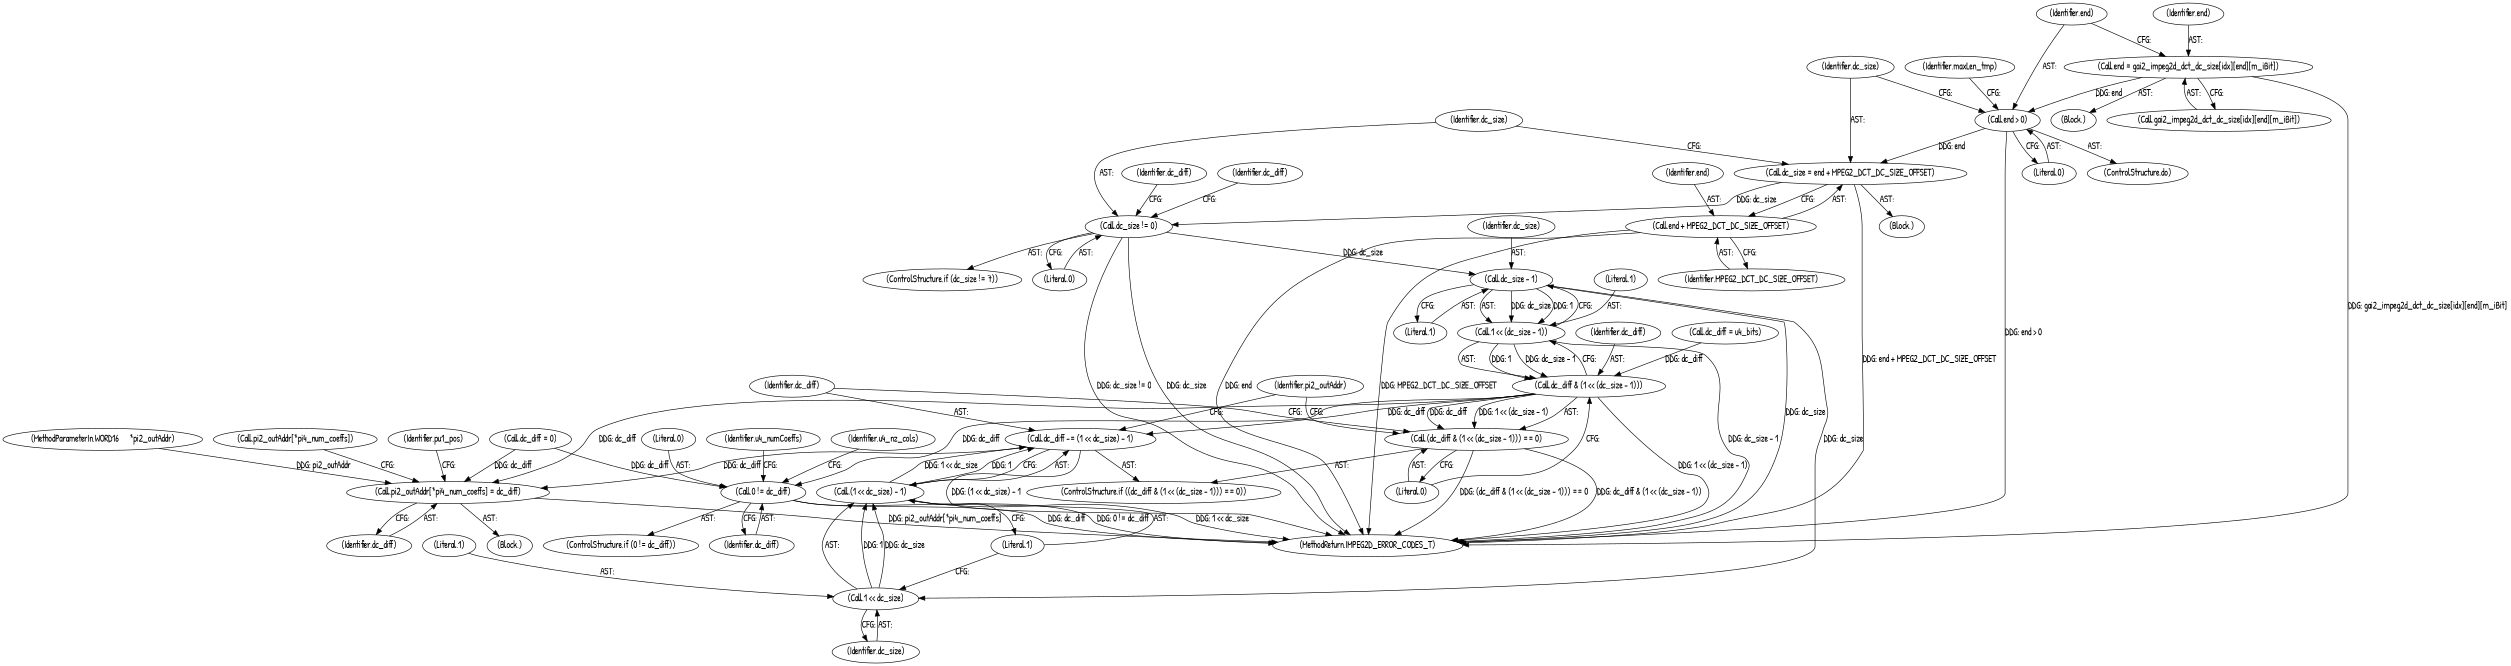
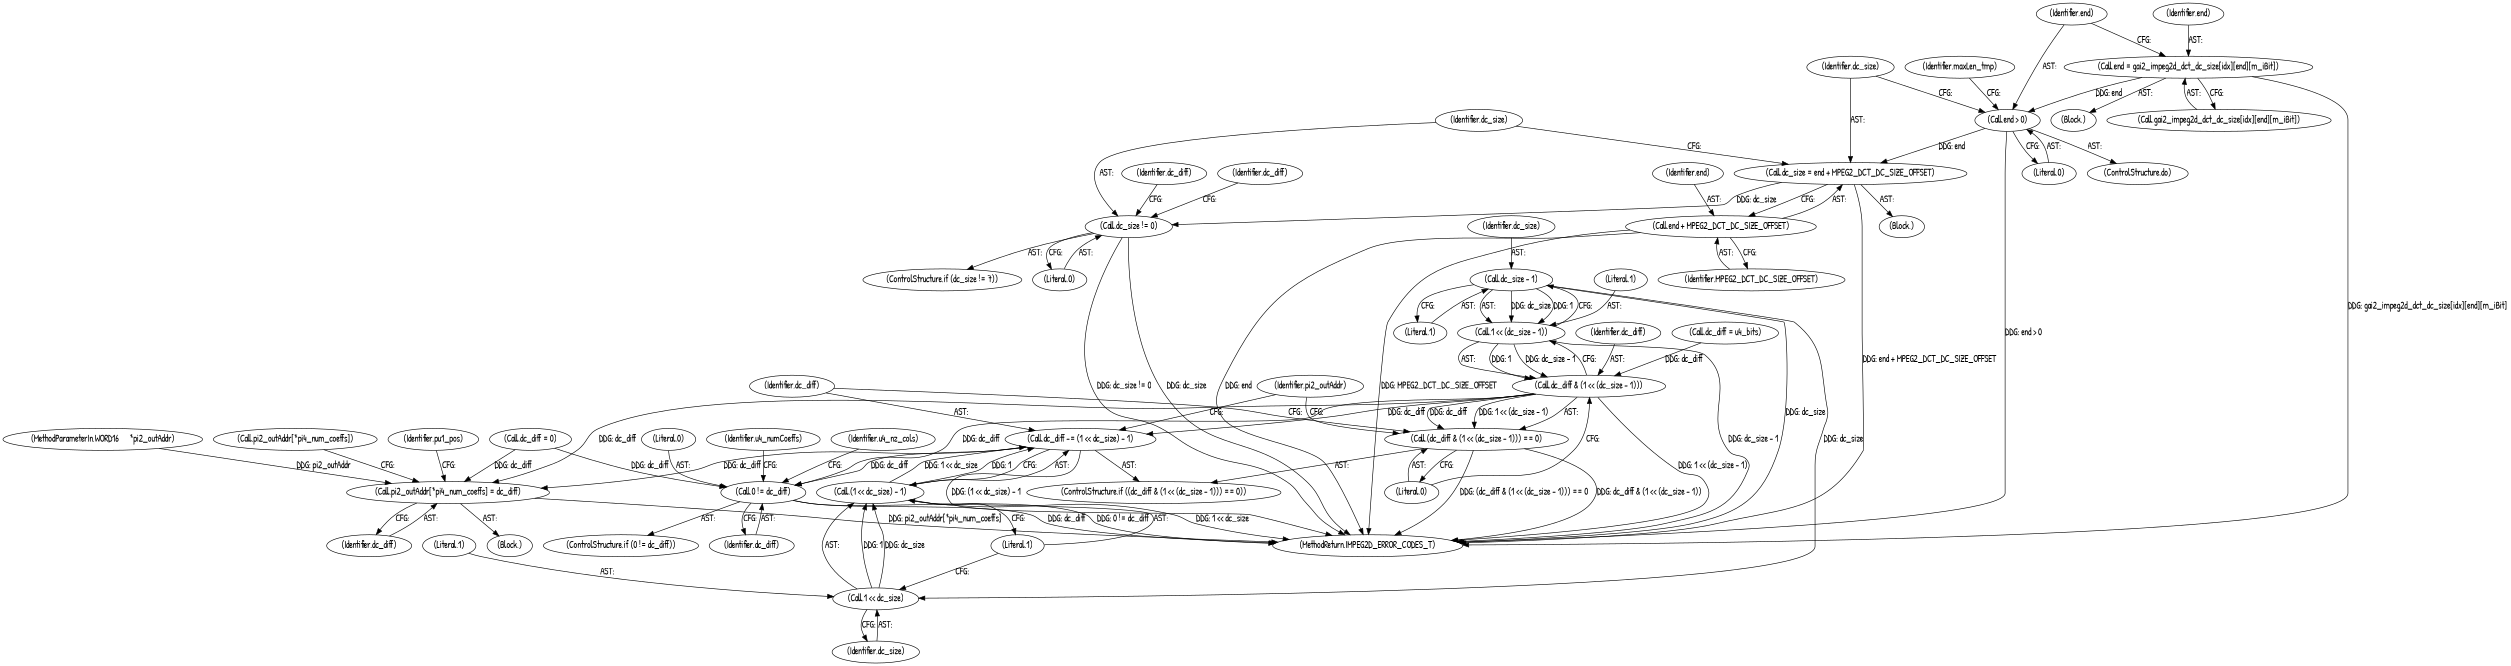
(1318, 253) -> none
none -> (866, 464)
